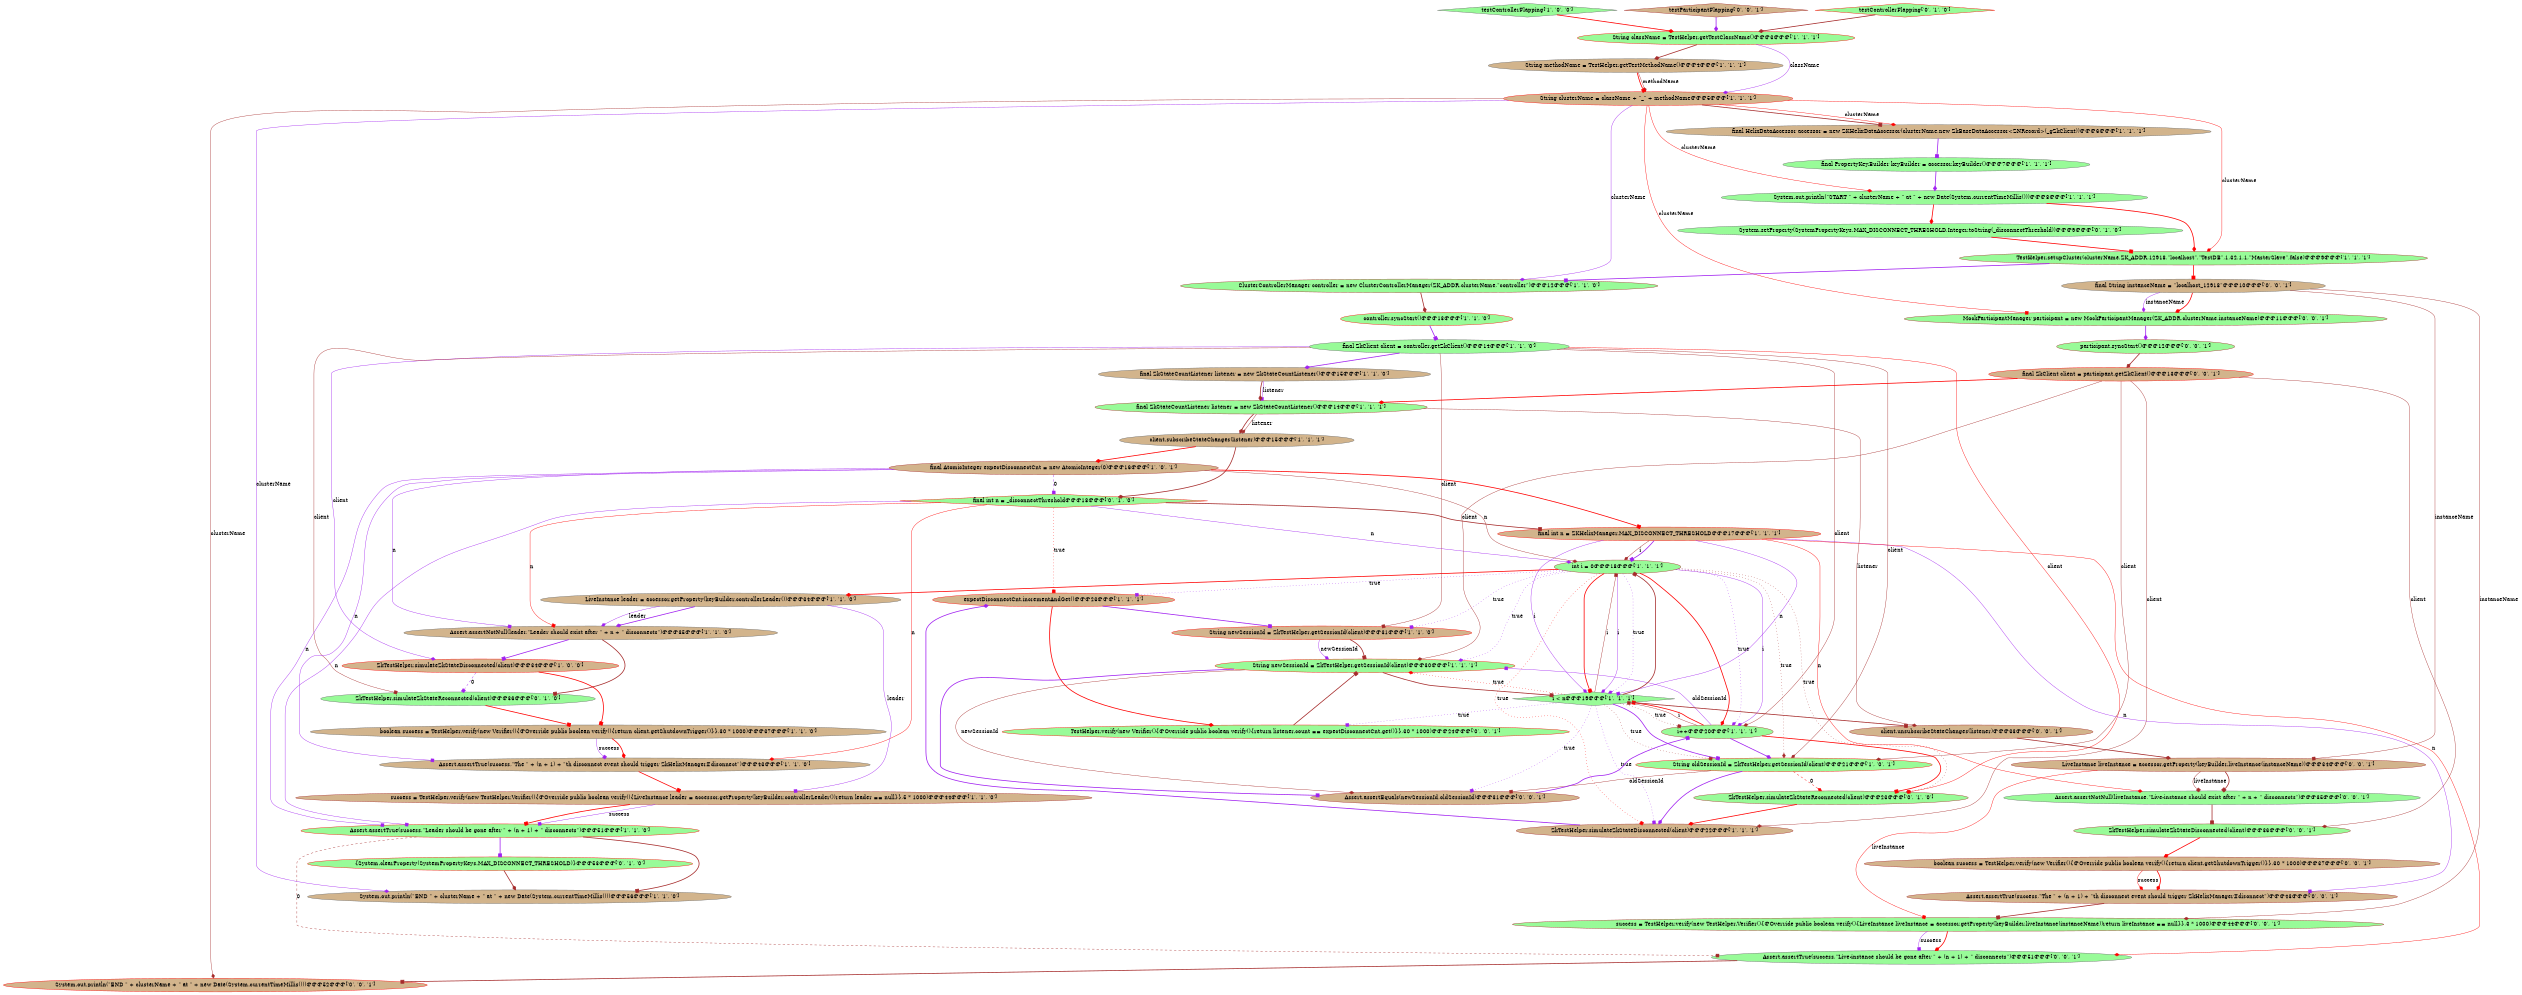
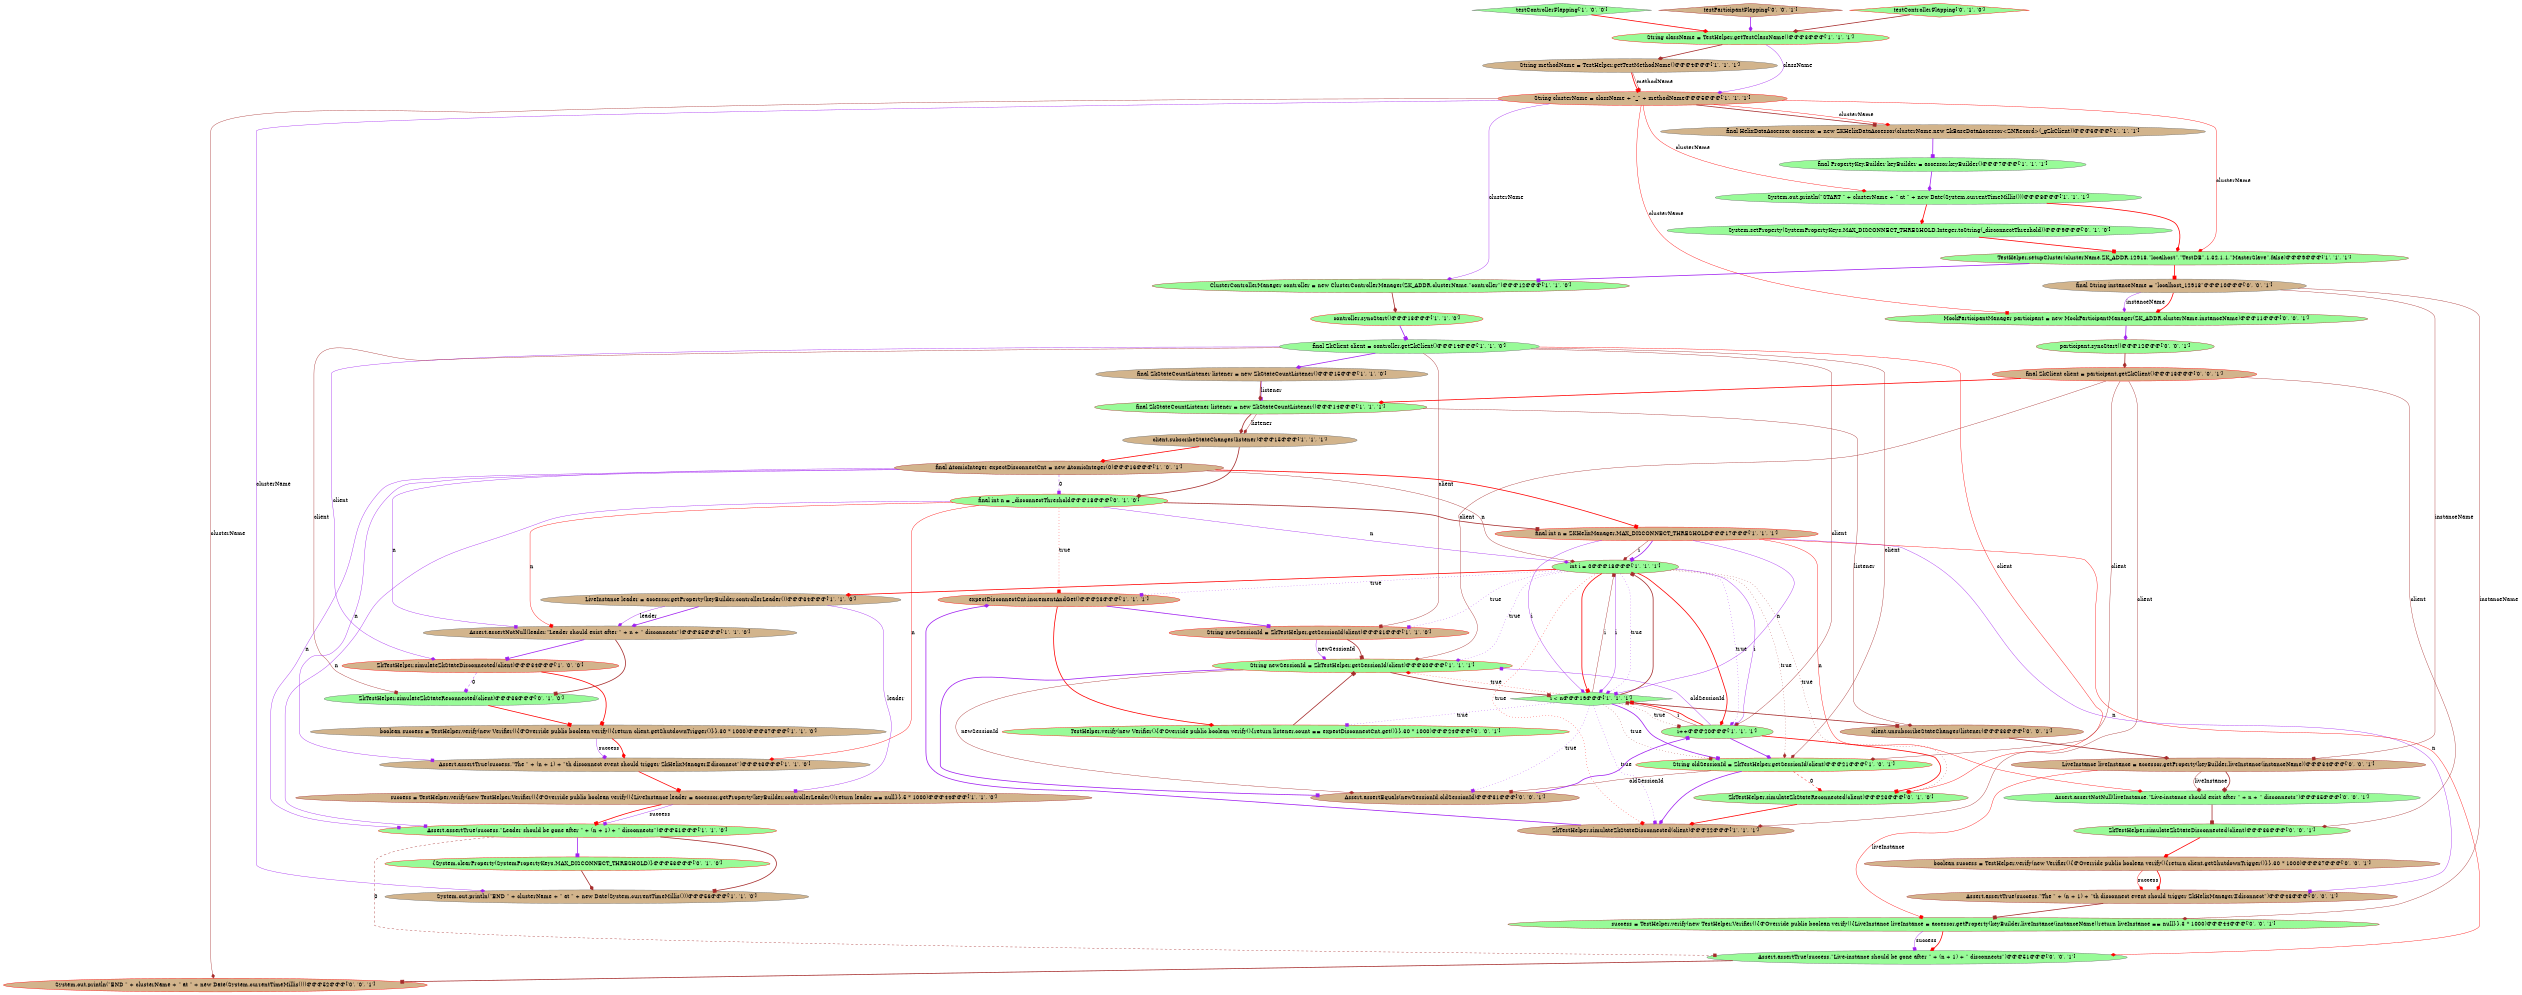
(1054, 501) -> (1059, 501)
